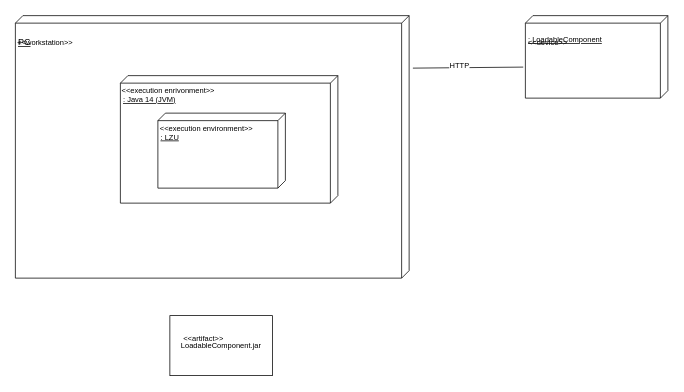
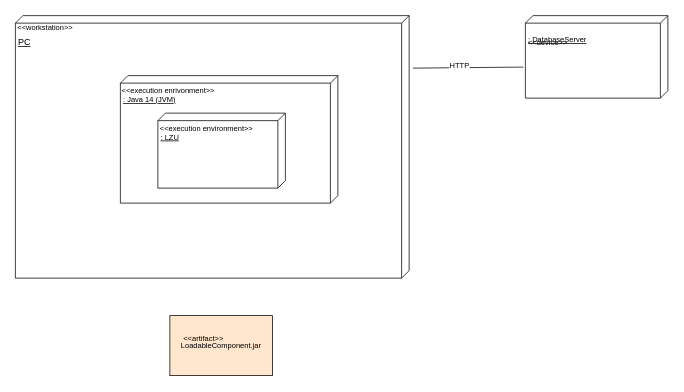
(565, 31) -> (560, 31)
(45, 42) -> (45, 27)
(221, 345) -> (221, 345)
